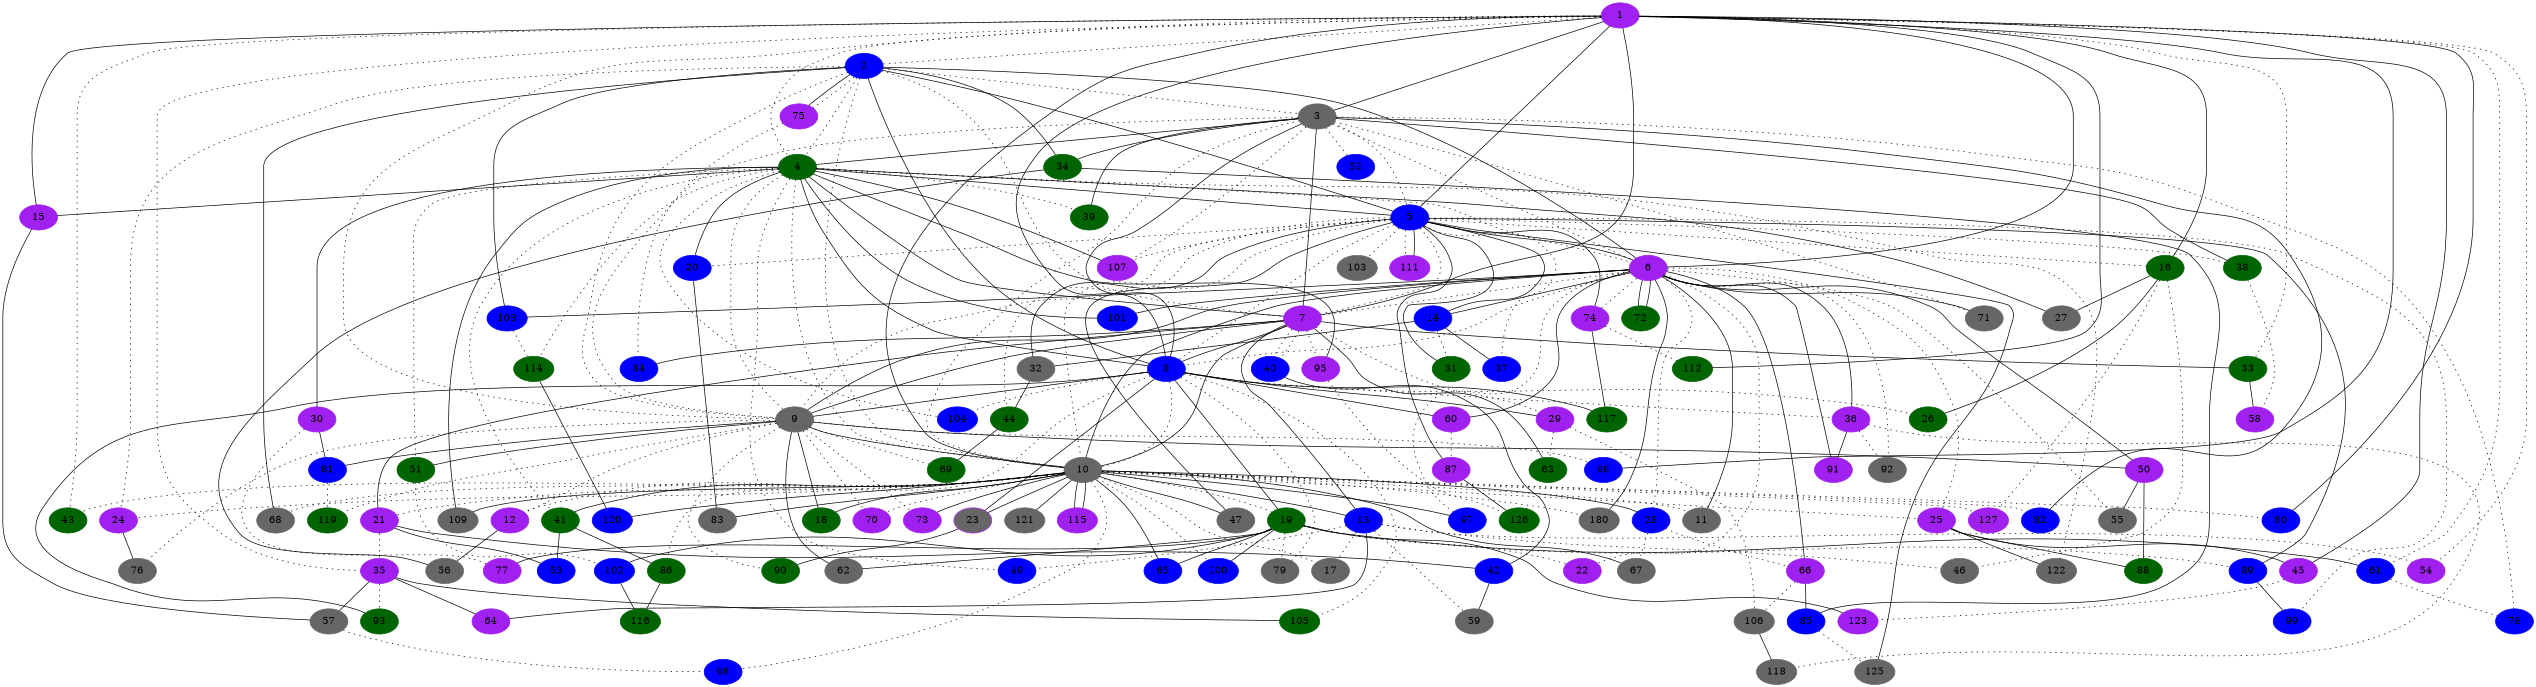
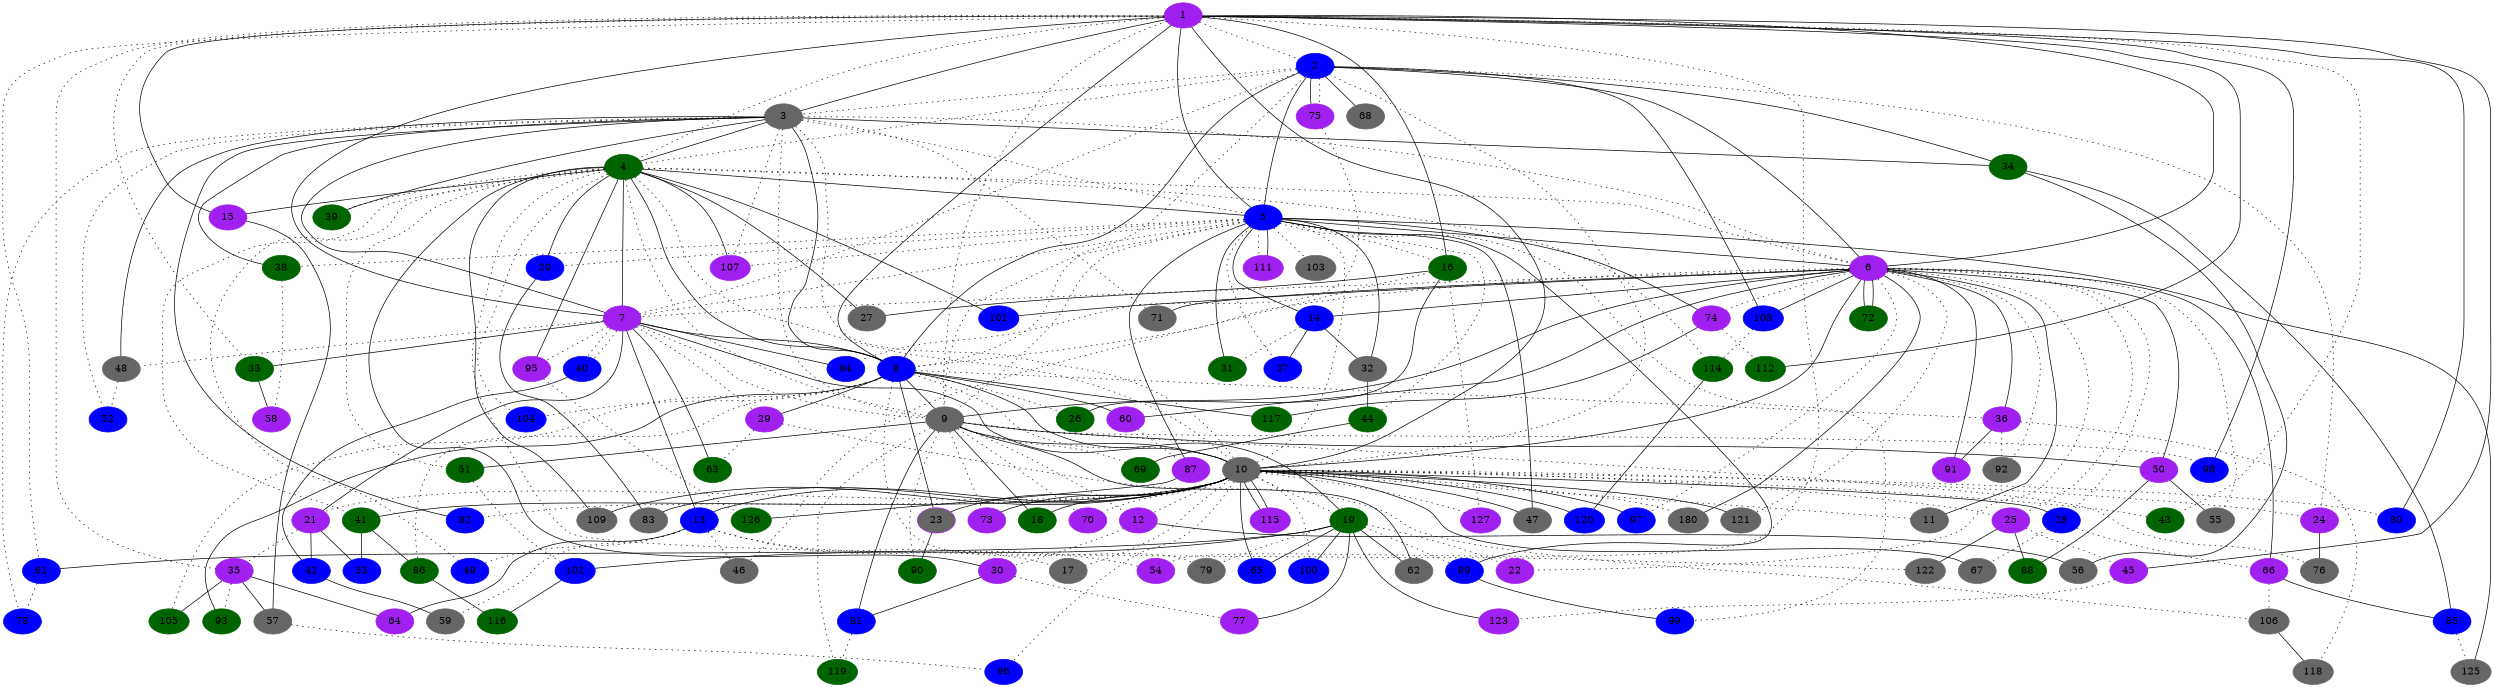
(1056, 349) -> (760, 388)
none -> (121, 369)
none -> (1900, 405)
(521, 488) -> none
none -> (1089, 542)
(2109, 546) -> (2074, 547)
